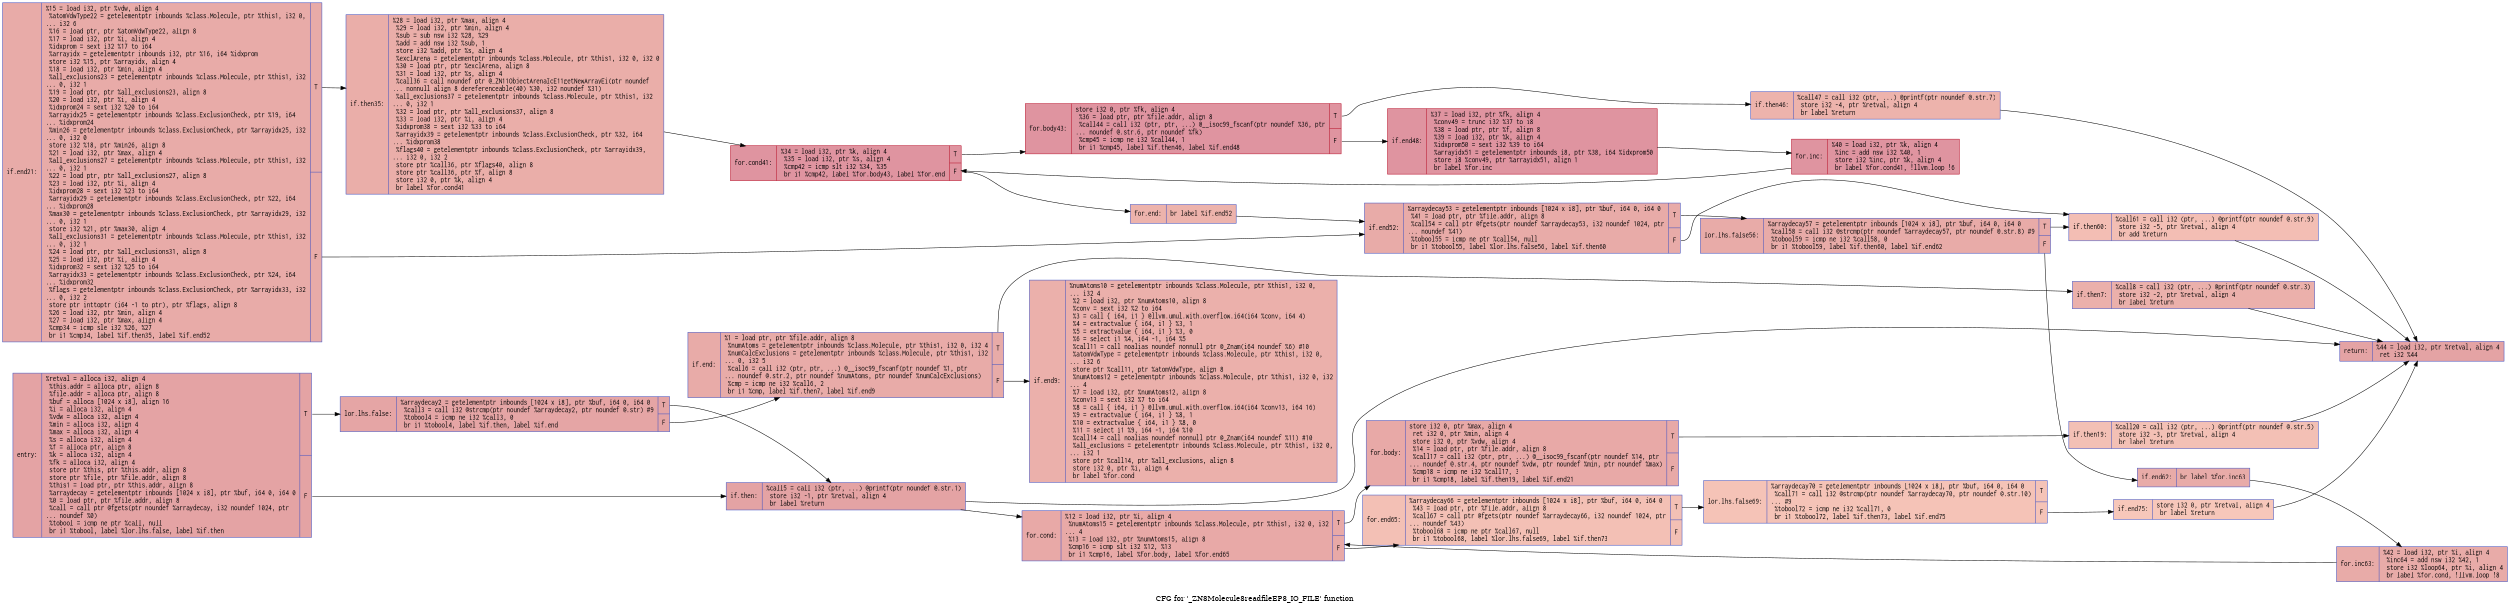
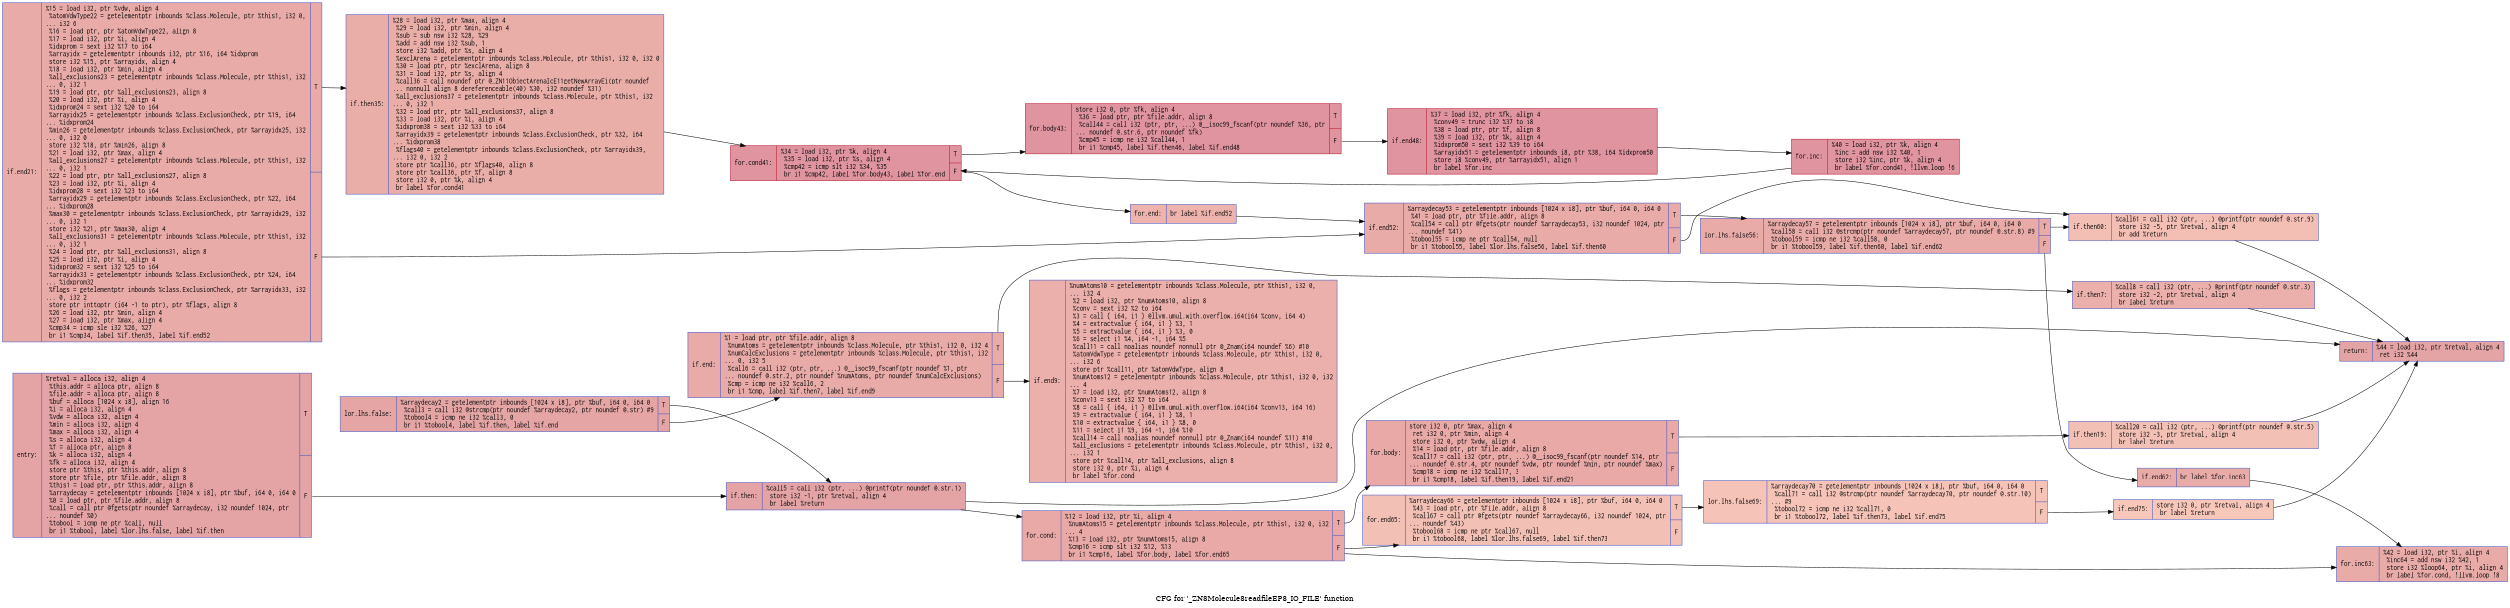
(1875, 105) -> none
(324, 414) -> none
(1843, 559) -> (1838, 568)
